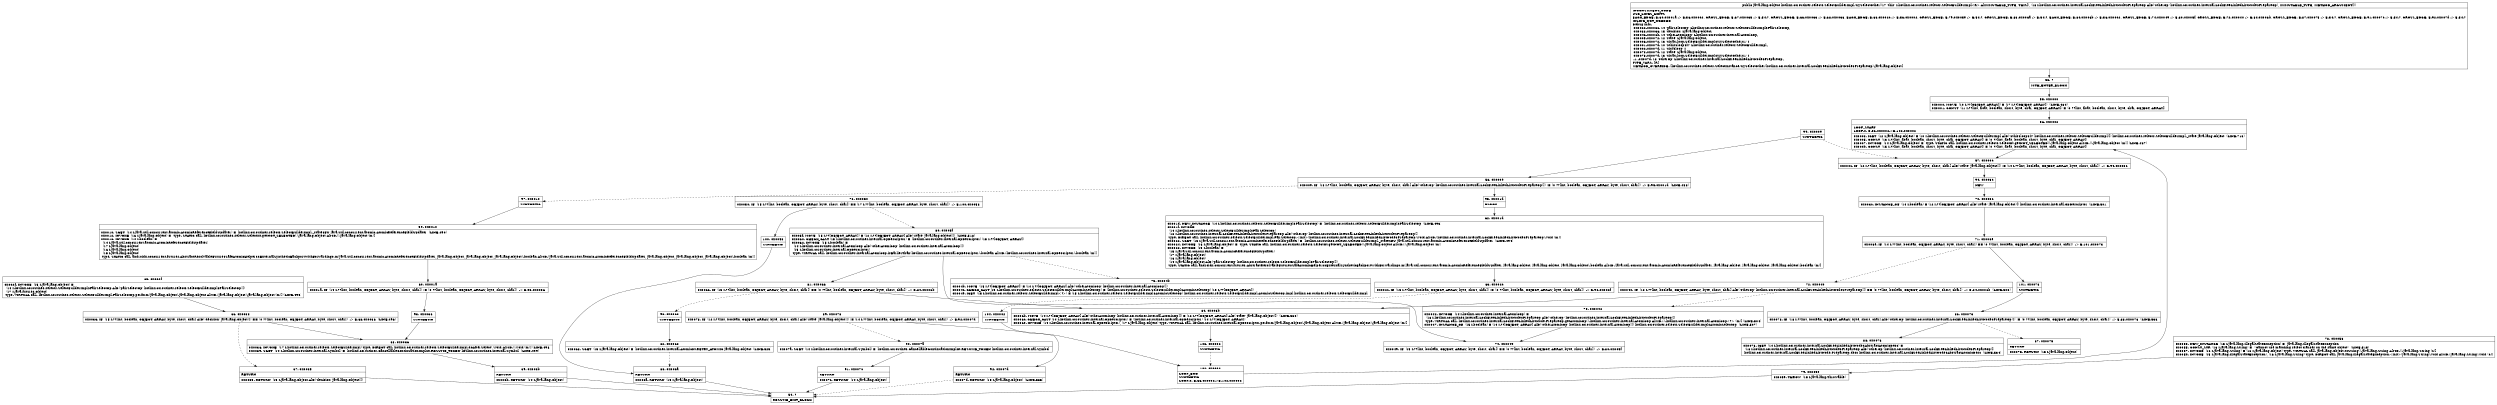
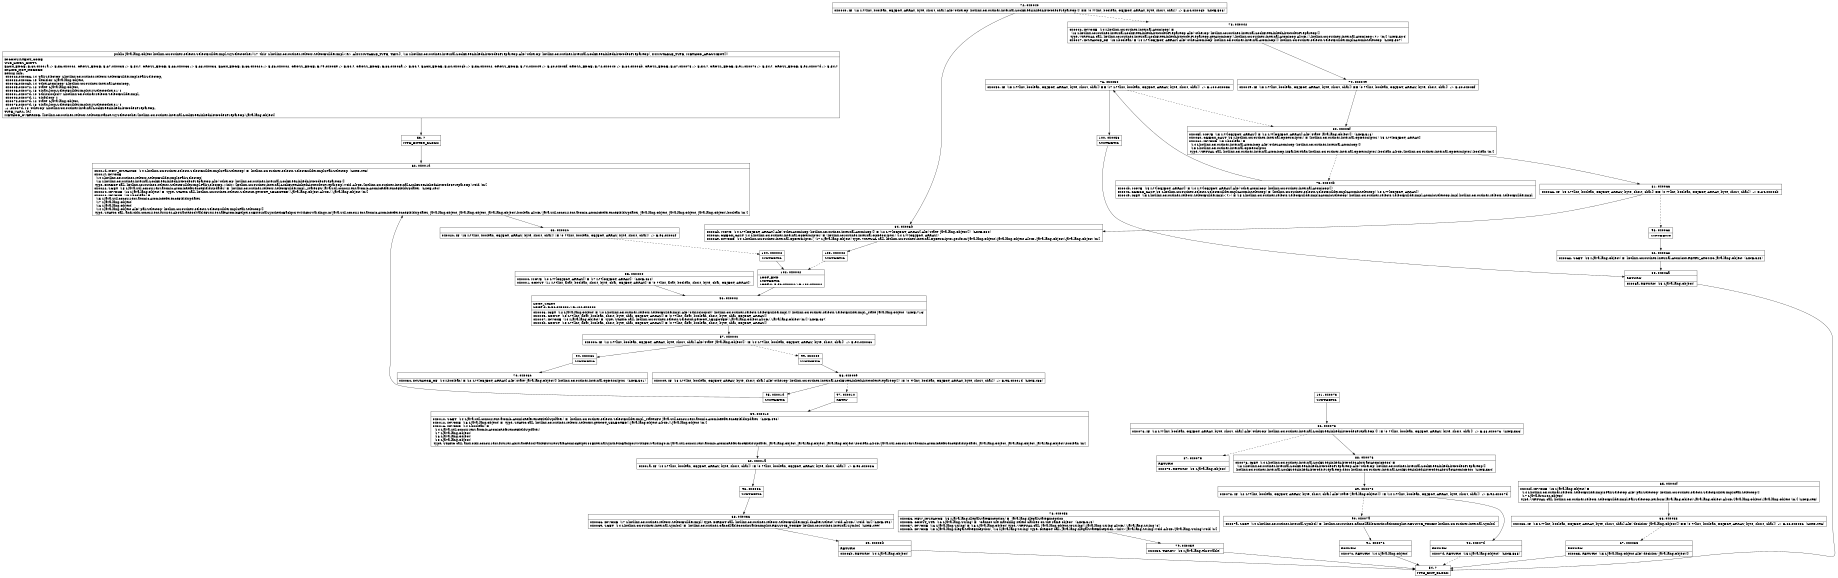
(2049, 91) -> (421, 153)
none -> (1179, 151)
(1858, 152) -> (773, 350)
(1979, 185) -> (585, 361)
(531, 204) -> (842, 400)
(1491, 204) -> (775, 400)
(1984, 242) -> none
(1193, 303) -> (1351, 107)
(314, 331) -> none
(670, 358) -> (1661, 265)
(792, 400) -> (1433, 573)
none -> (1364, 478)
